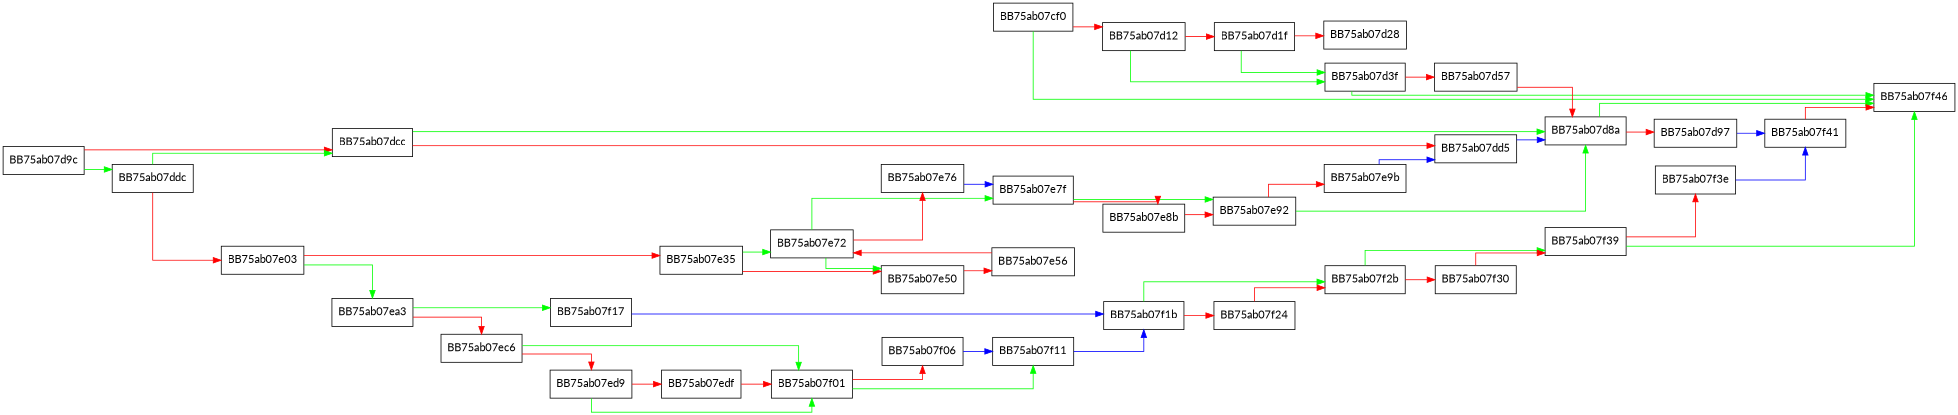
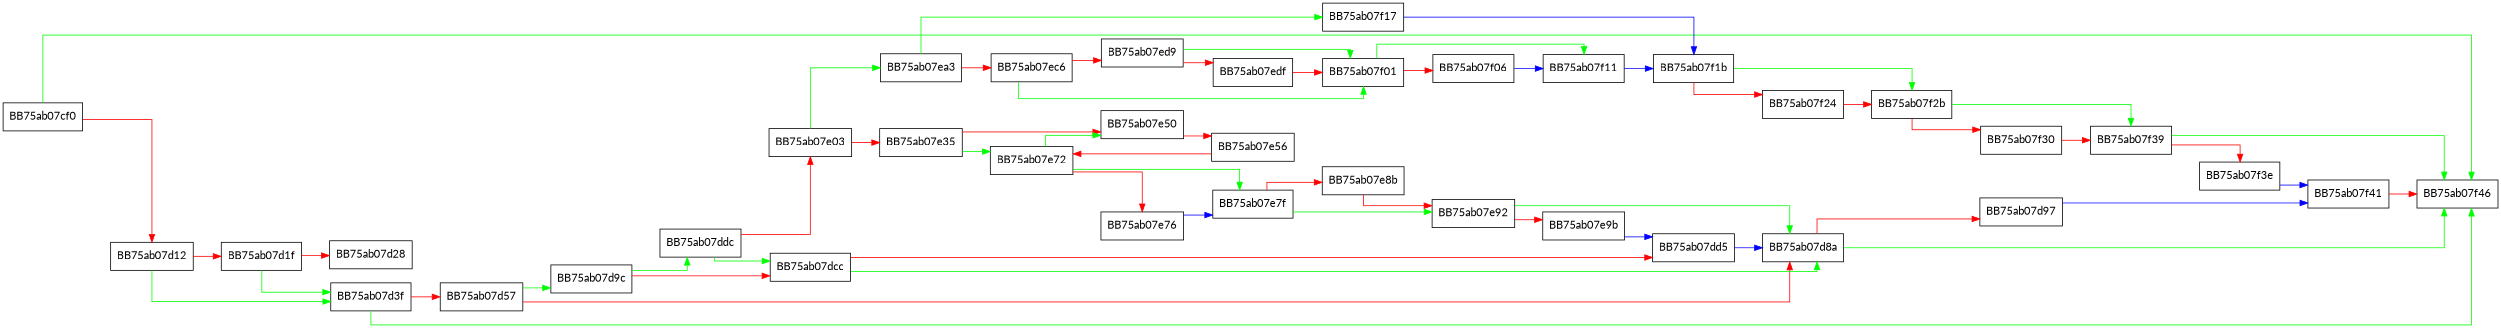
none -> (533, 288)
